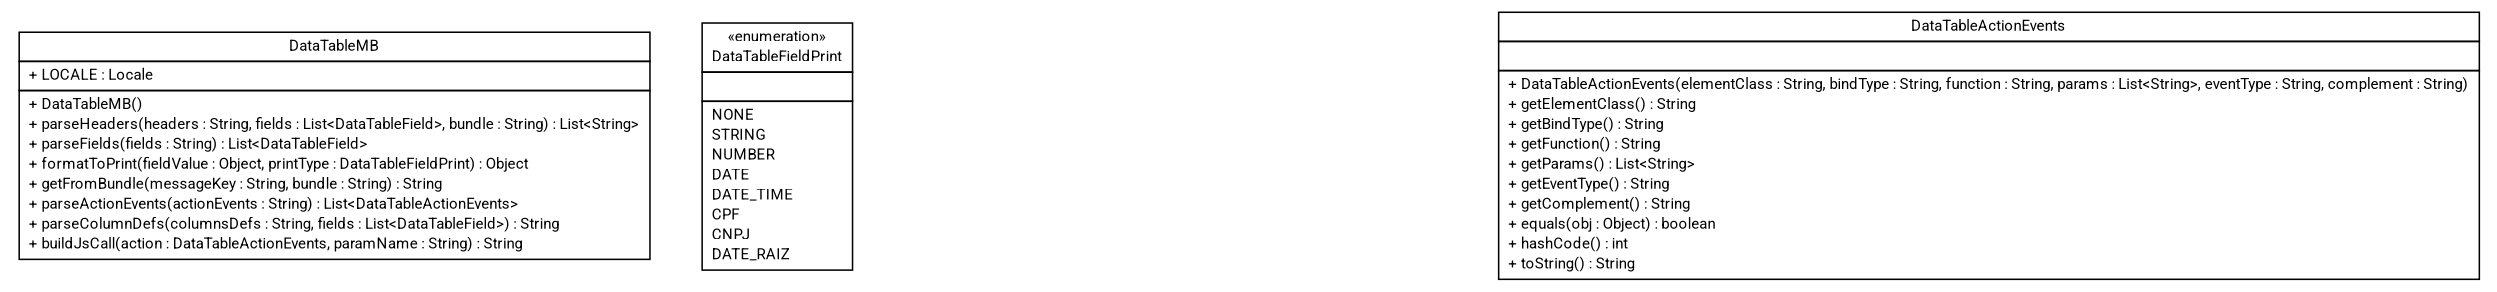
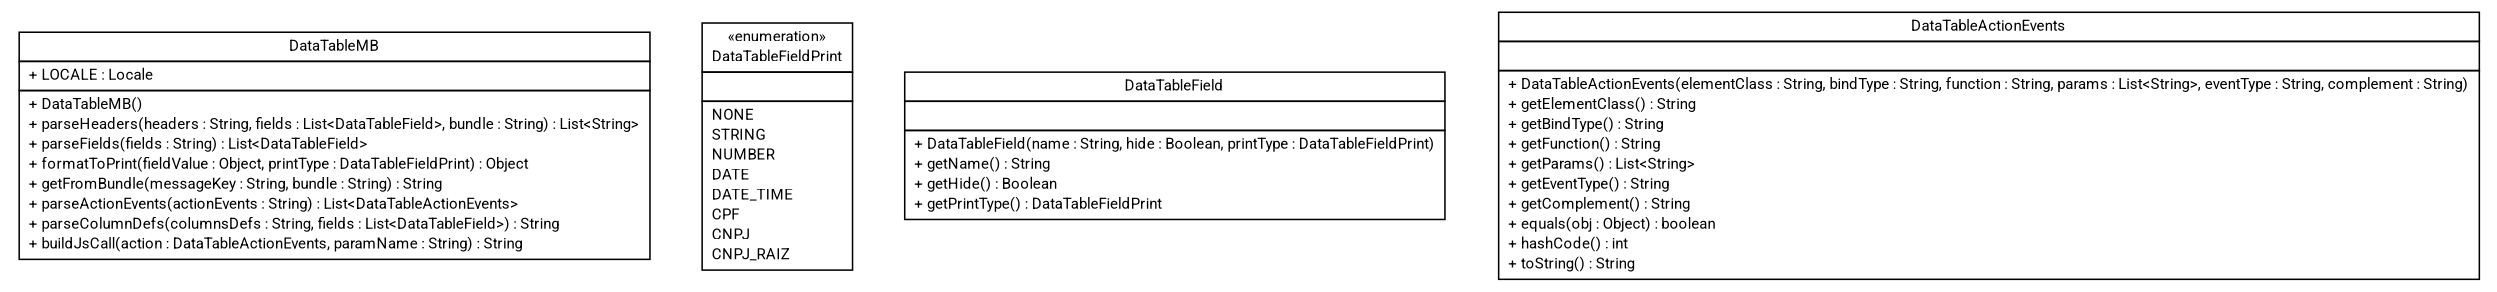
none -> (1175, 146)
(751, 255) -> (751, 255)
